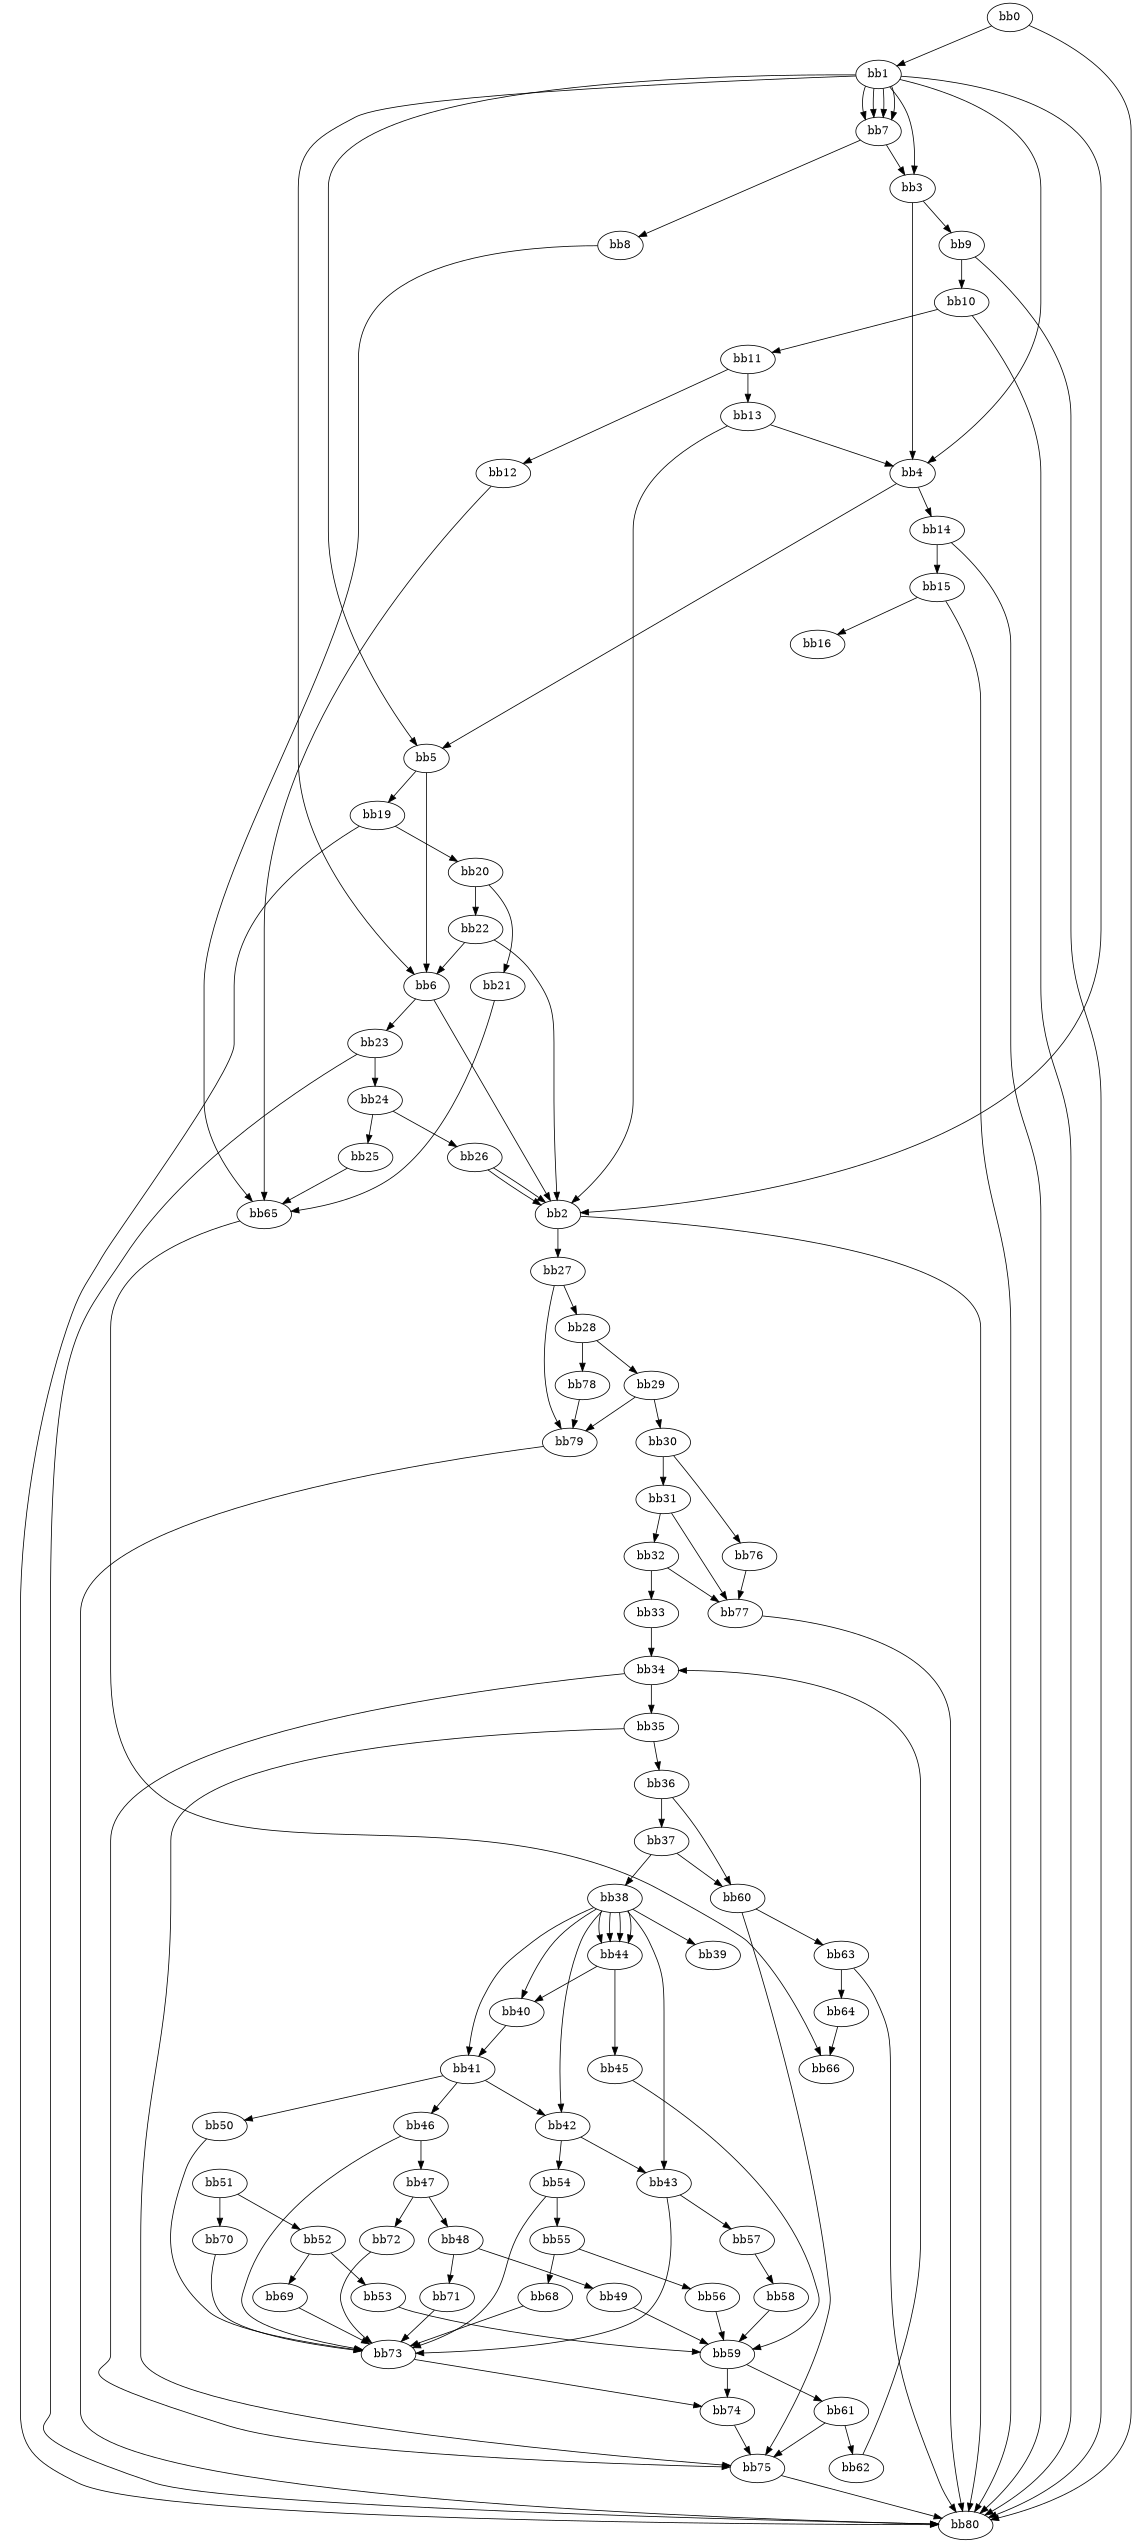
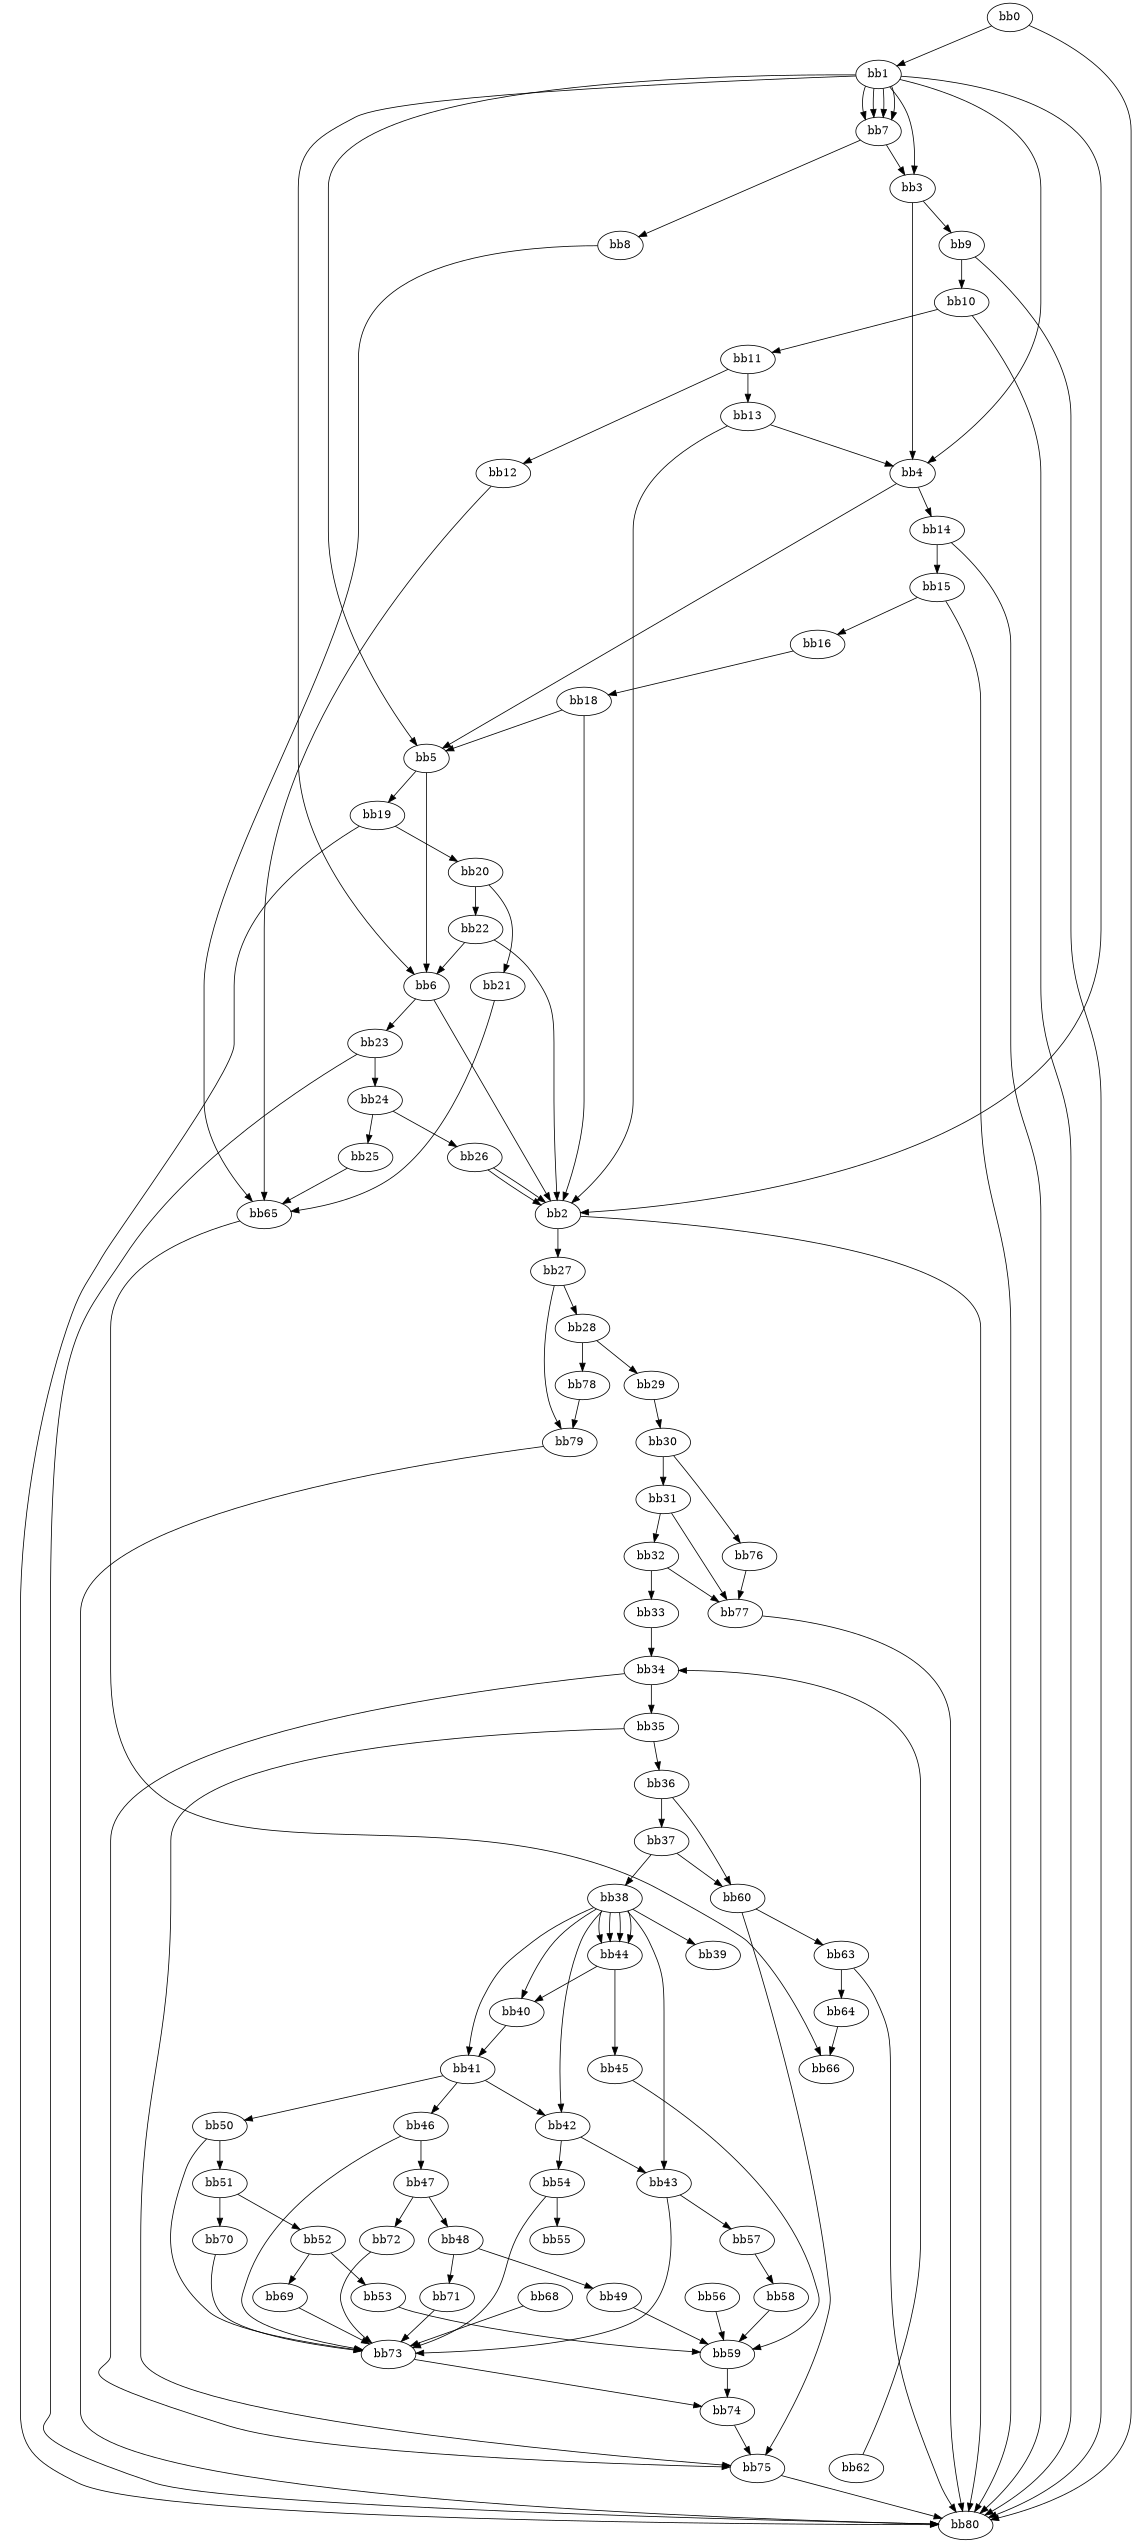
none -> (584, 701)
(614, 1412) -> none
none -> (220, 2151)
(552, 2265) -> none
(631, 2268) -> none
(841, 2411) -> none
